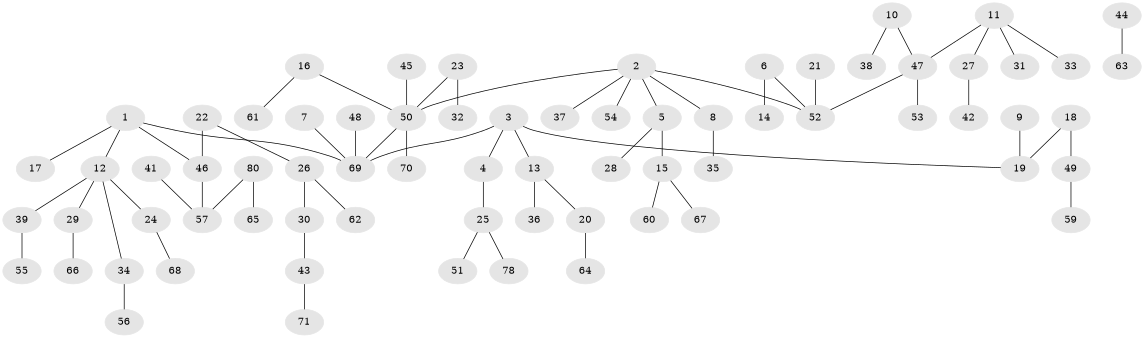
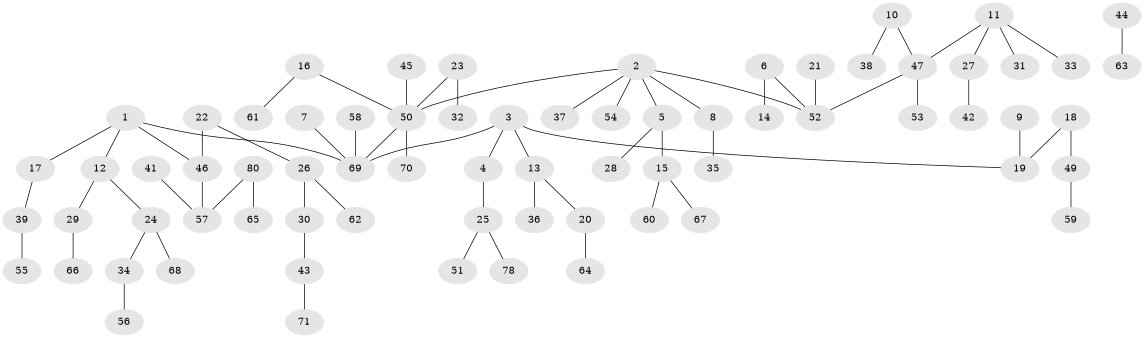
(356, 118) -> (356, 118)
(61, 195) -> (29, 195)
(112, 220) -> (138, 246)
